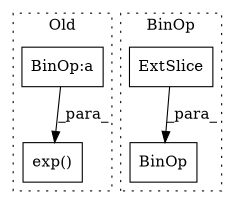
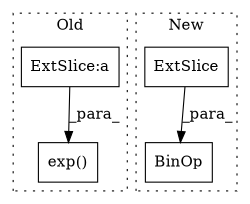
(171, 26) -> (187, 26)
(63, 67) -> (70, 67)
